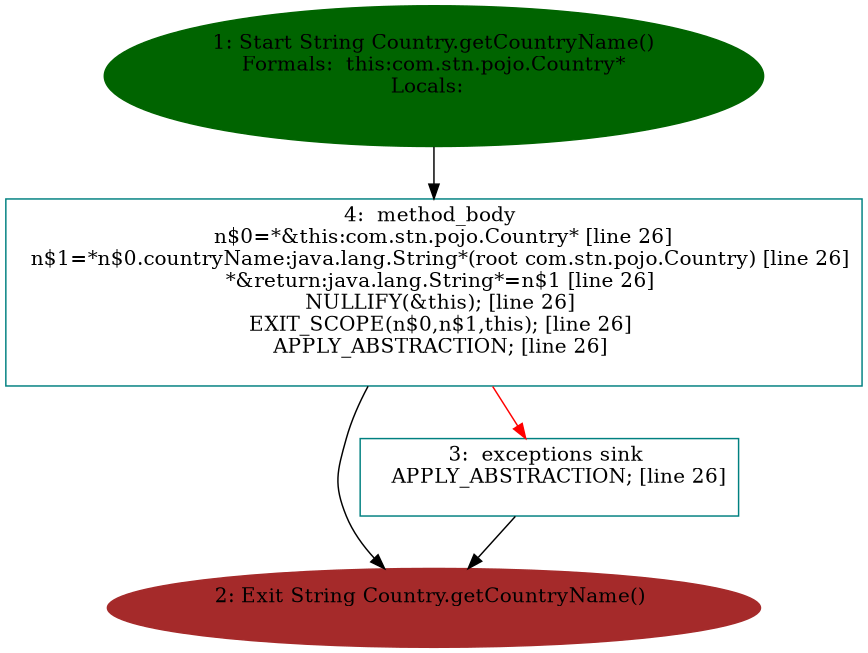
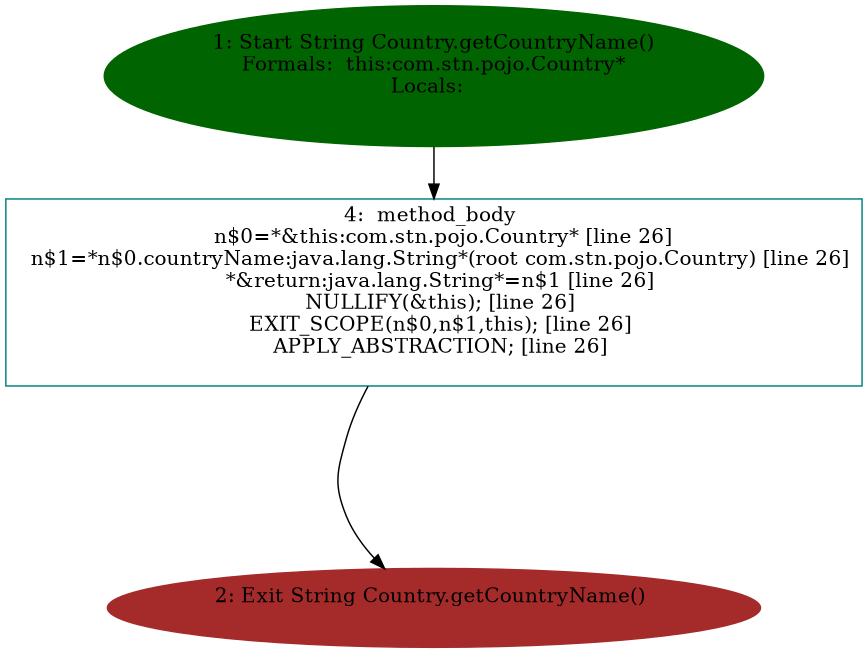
(549, 477) -> none
